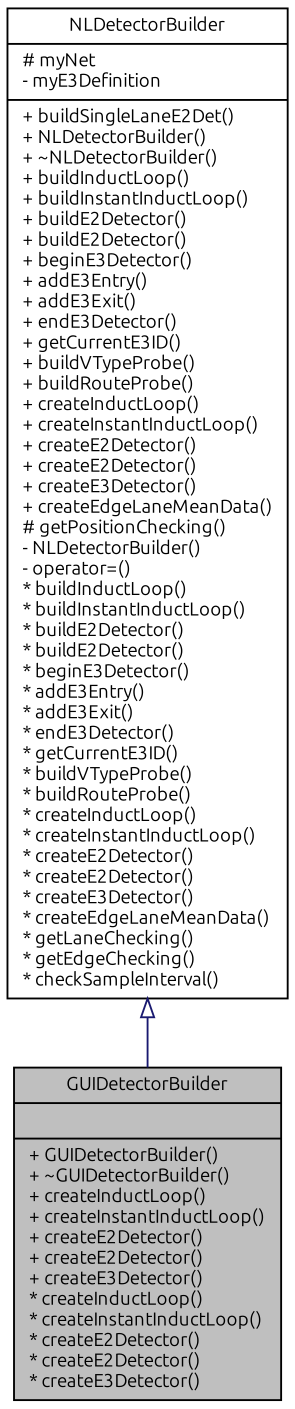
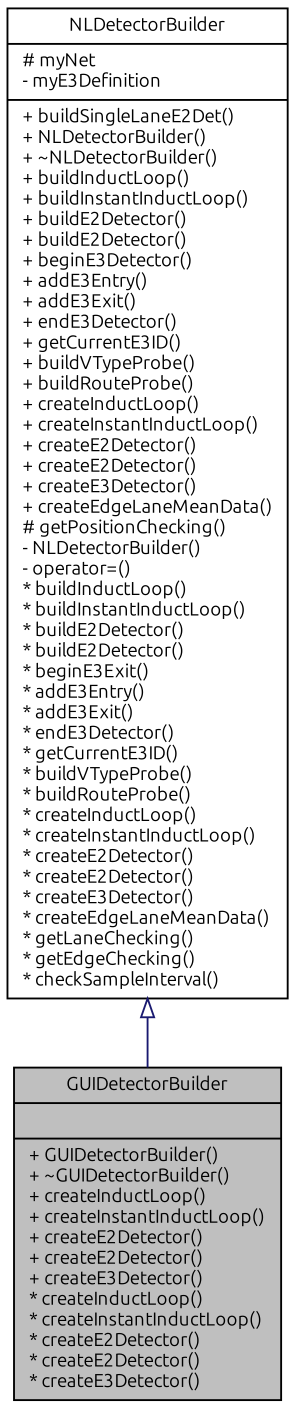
(106, 672) -> (86, 672)
